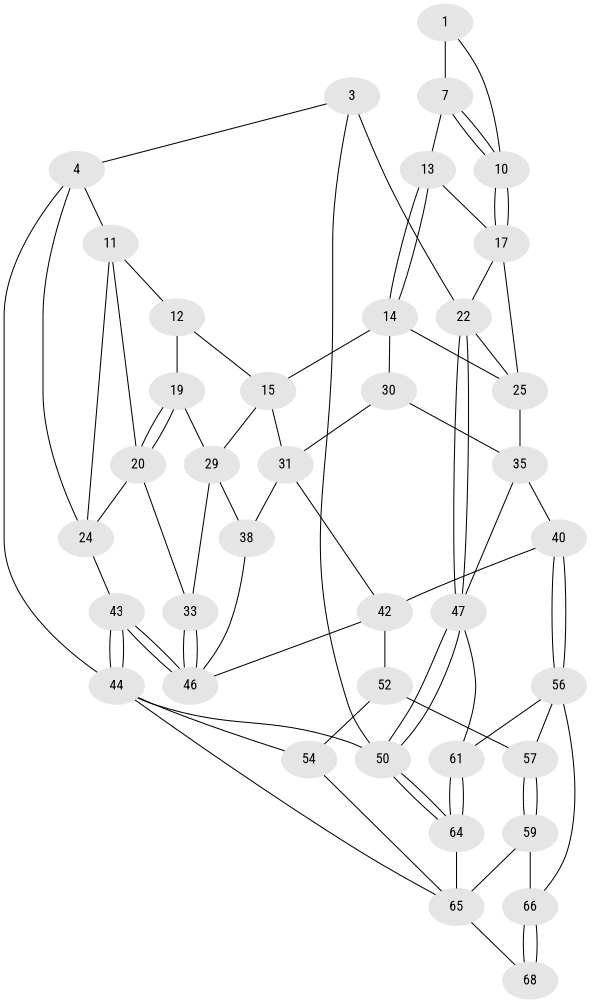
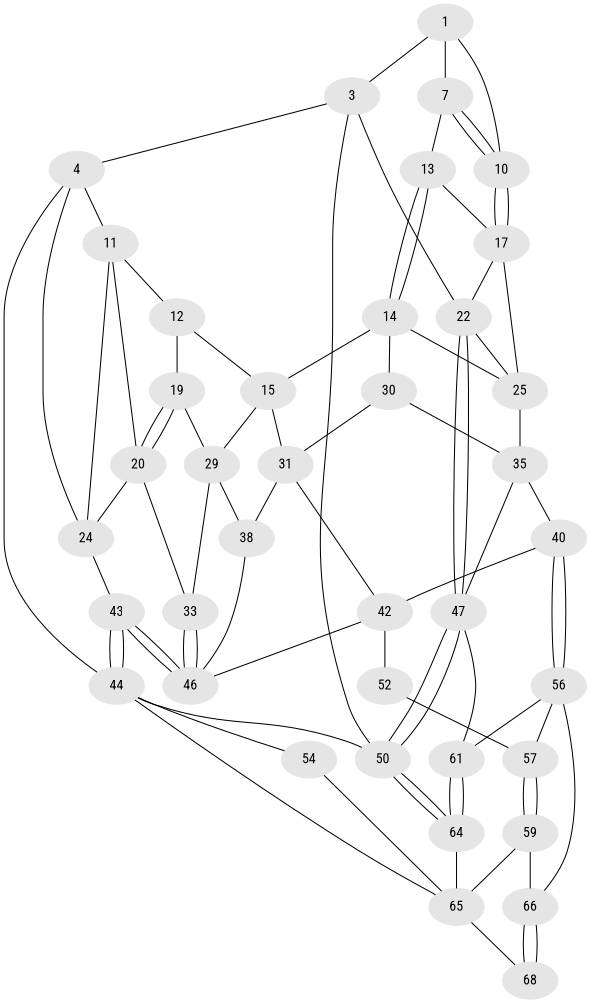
none -> (399, 59)
(347, 723) -> none
